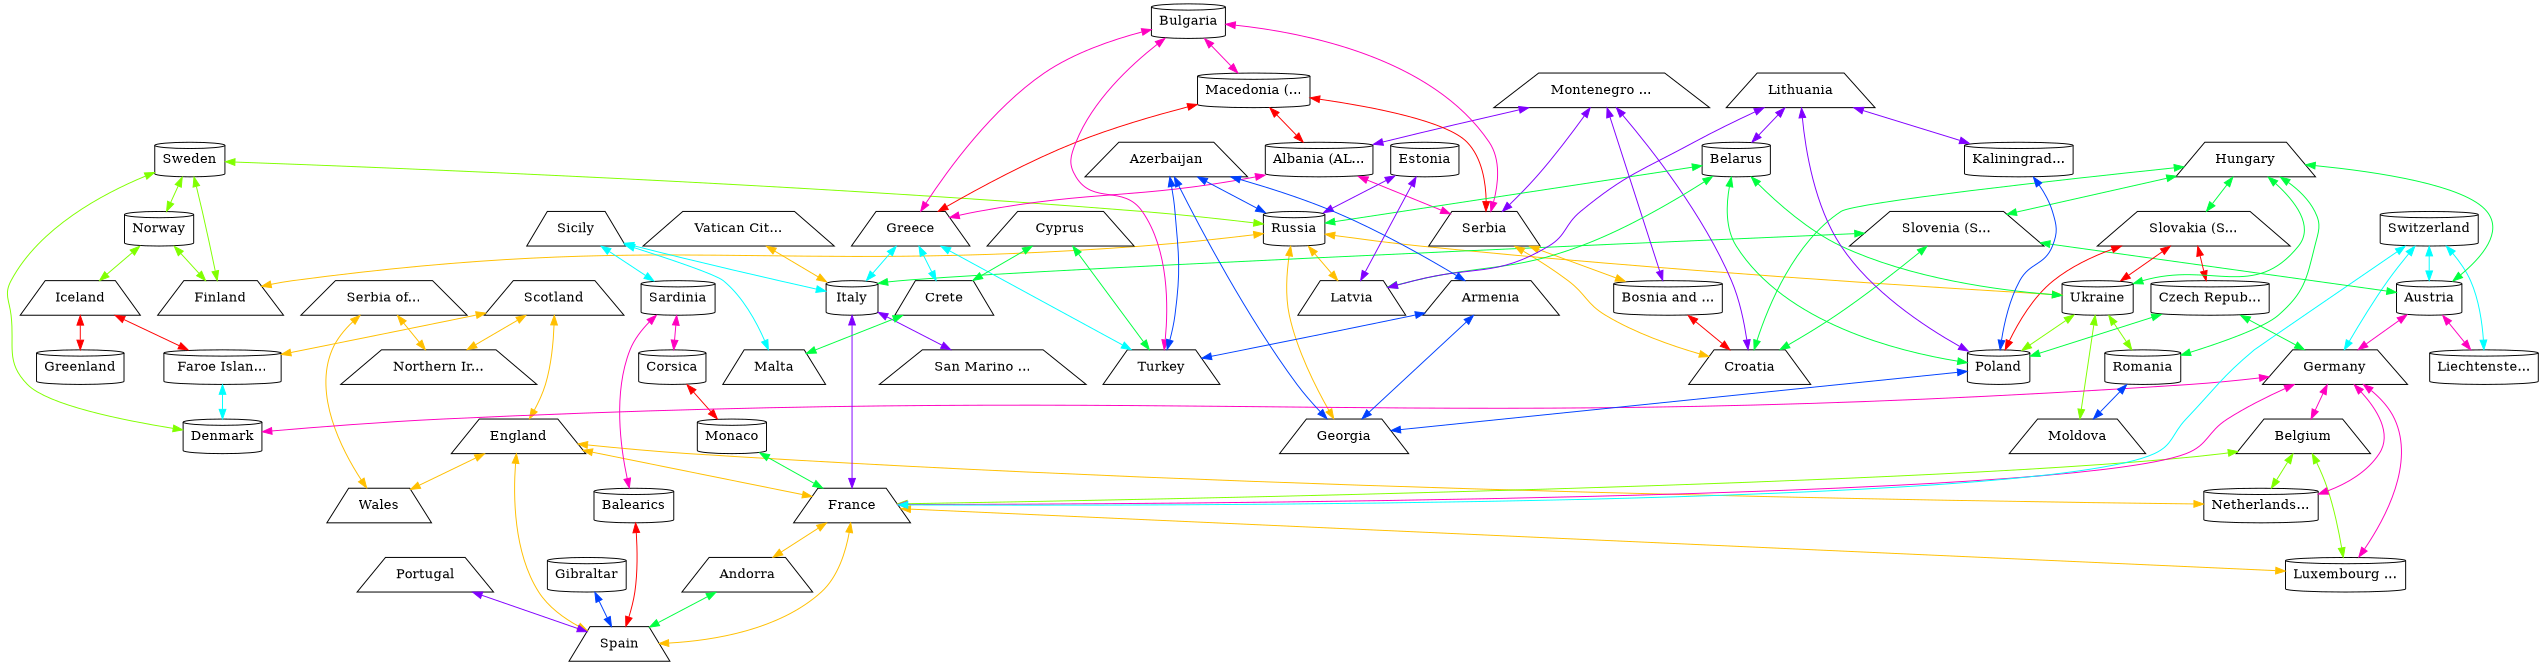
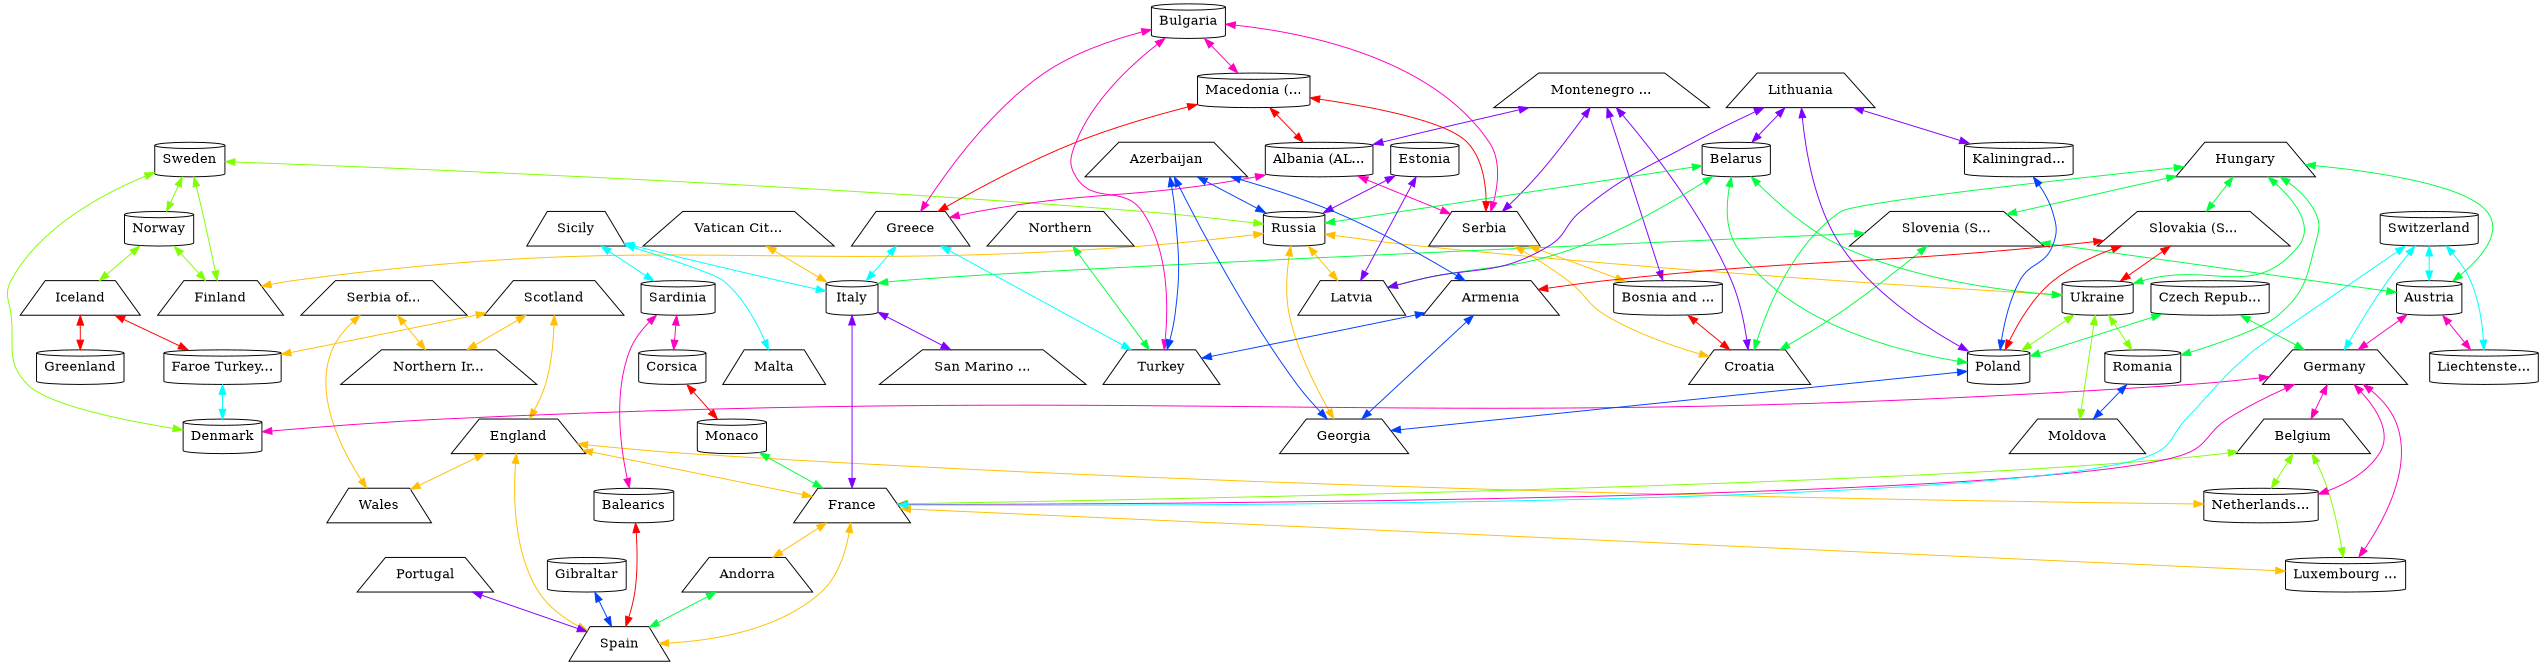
(1061, 229) -> (1061, 229)
(2202, 263) -> (1821, 263)
(944, 298) -> none
(223, 367) -> (223, 367)
